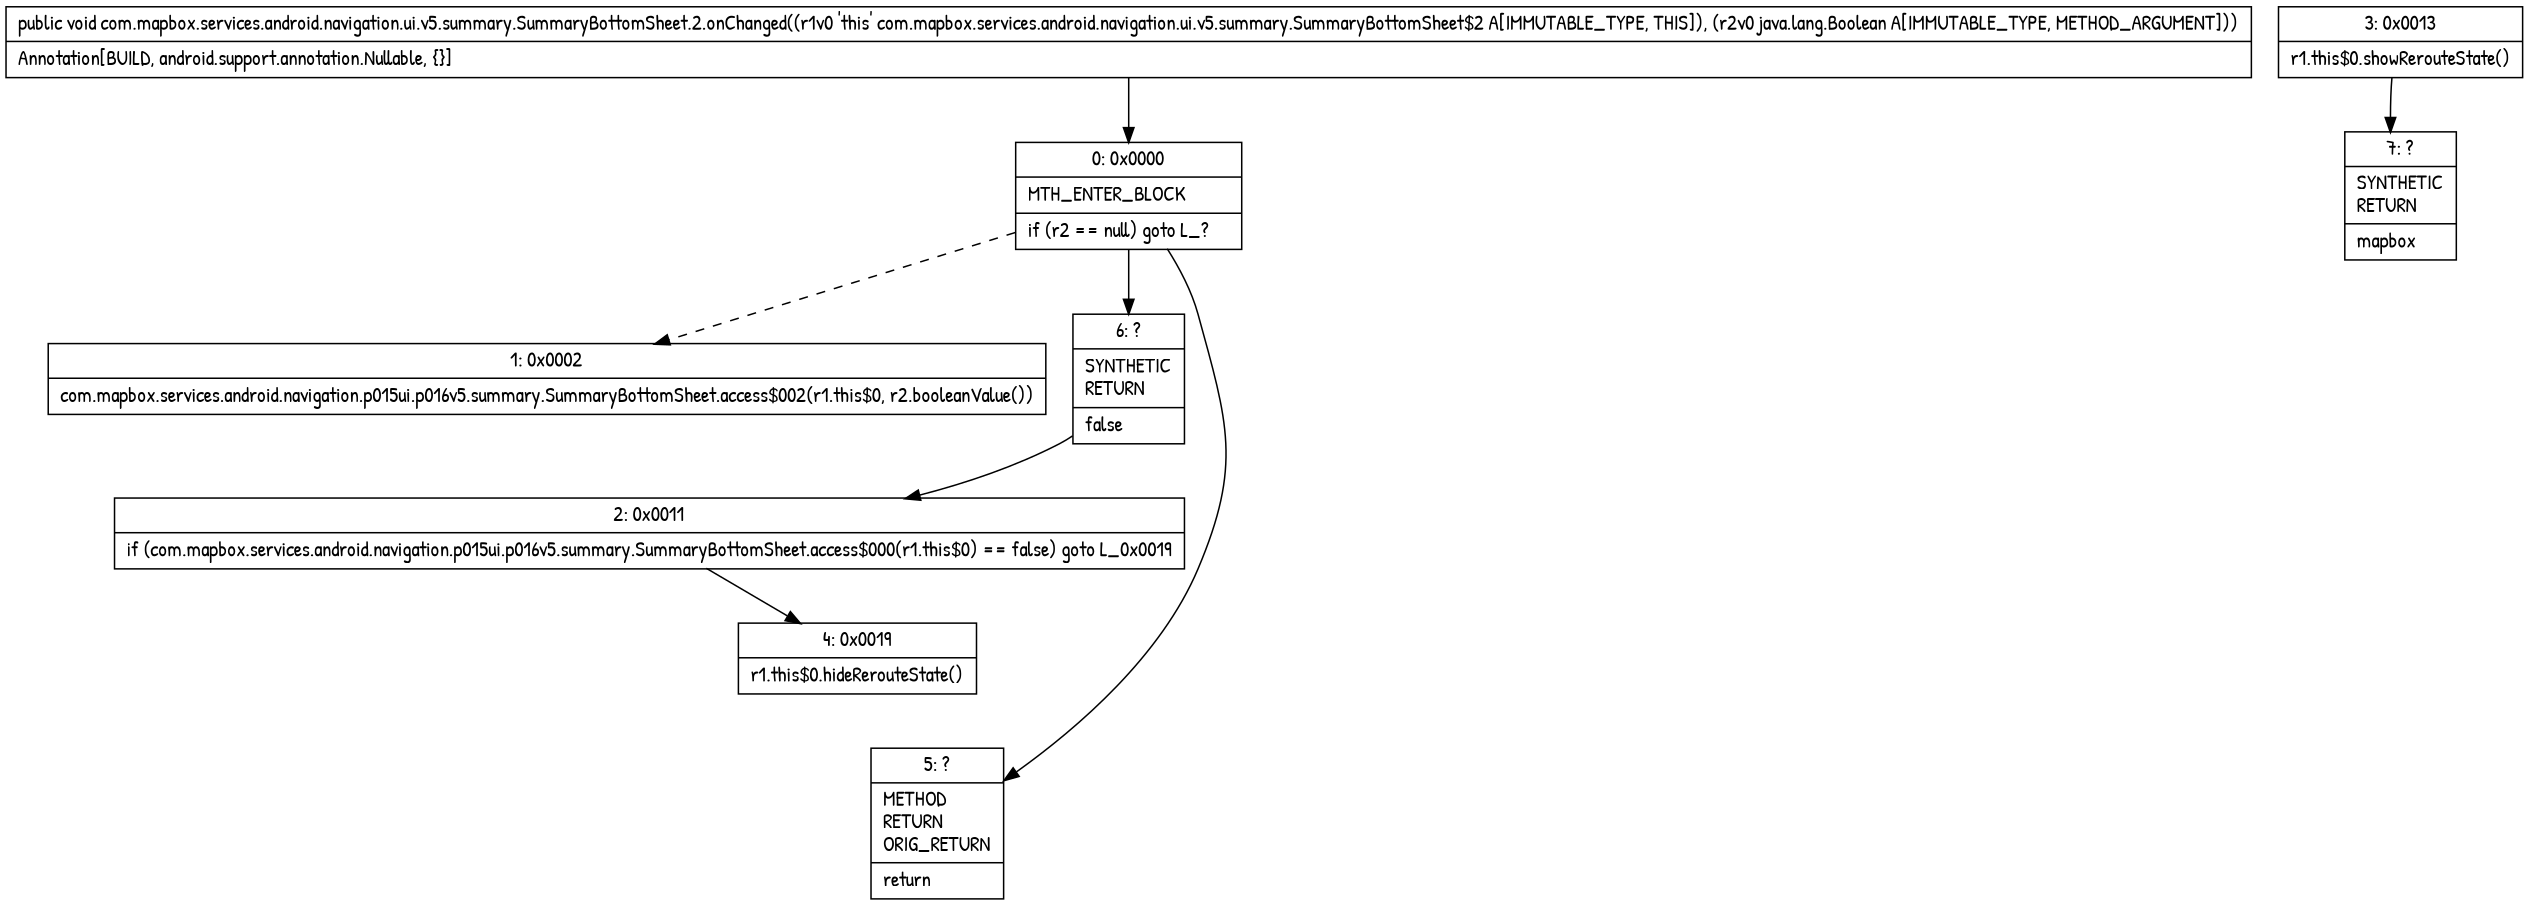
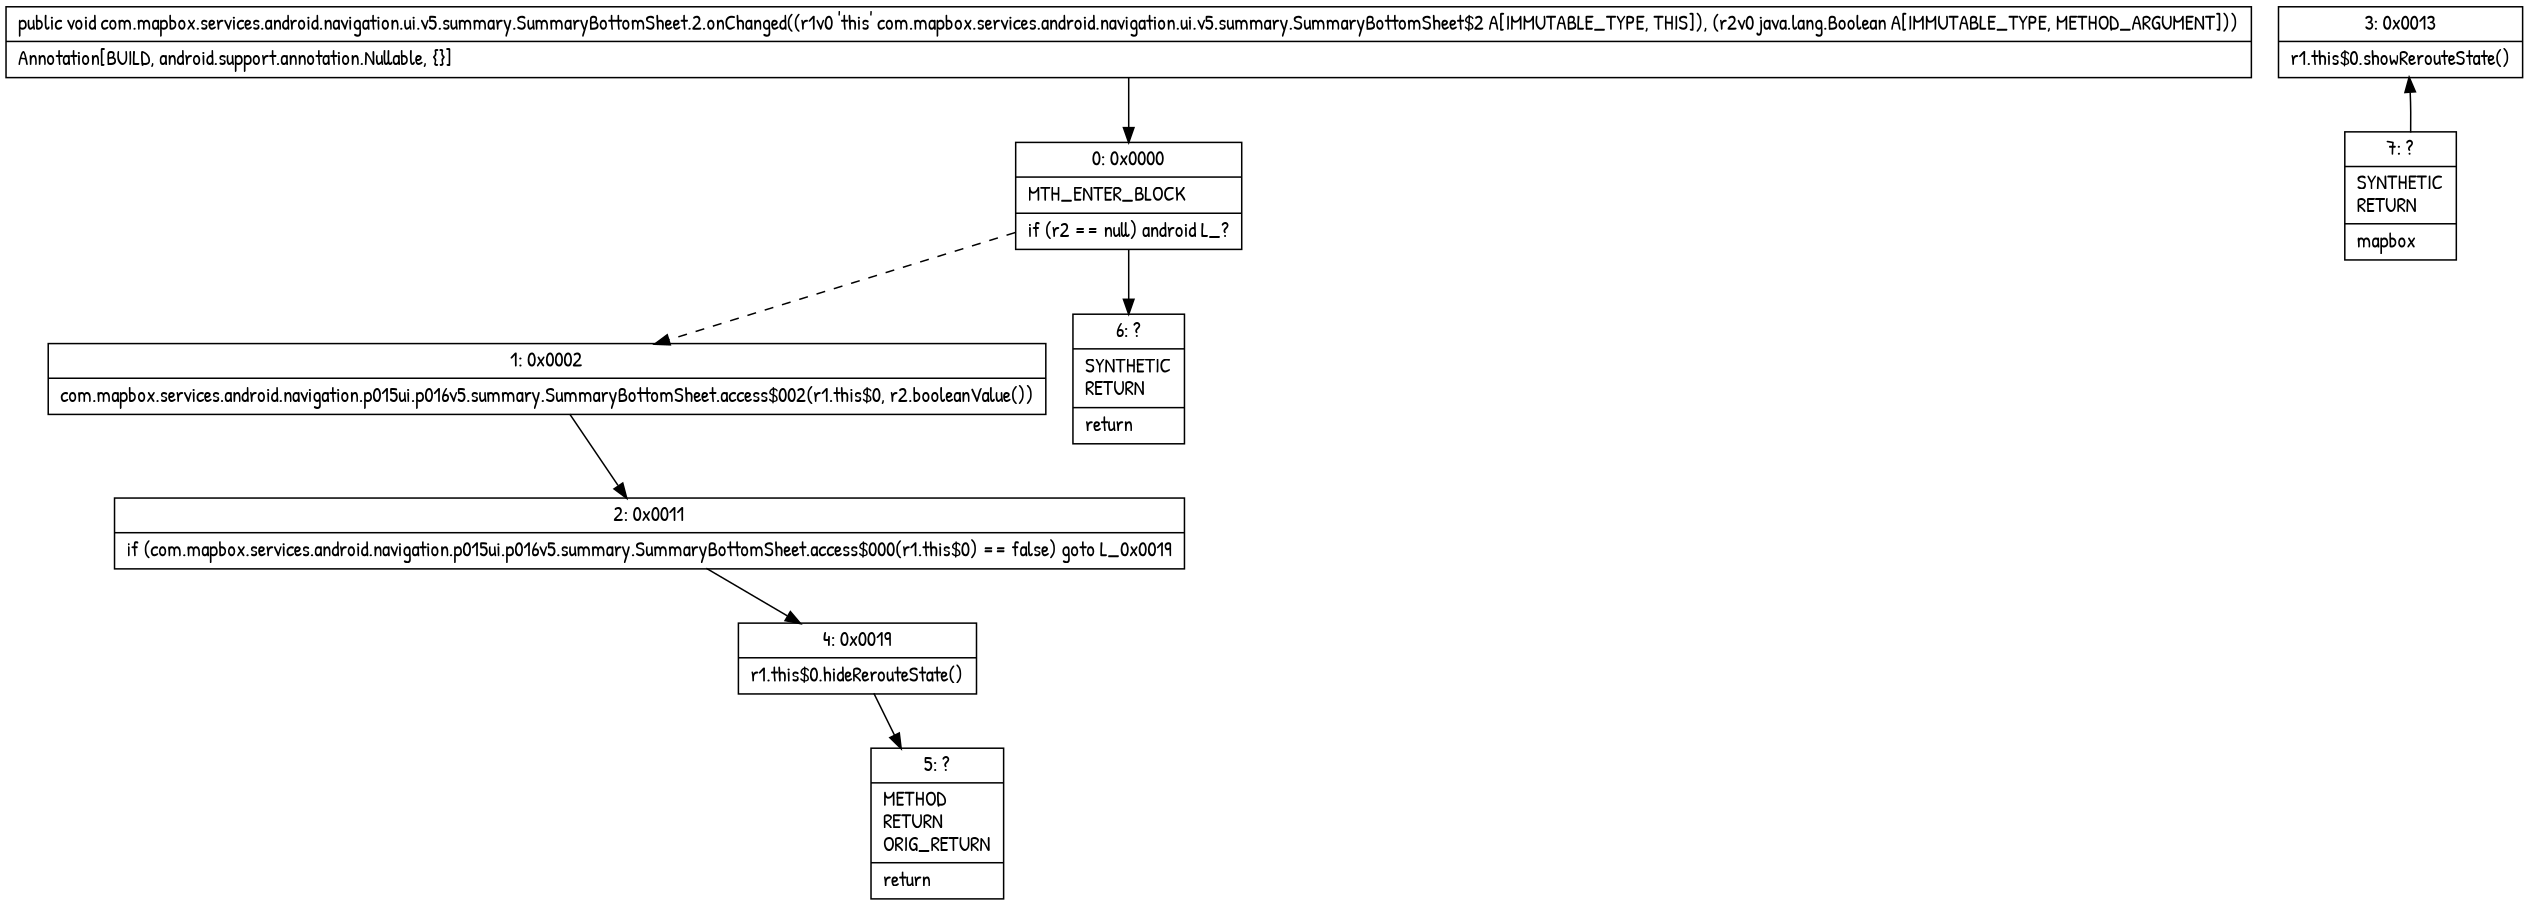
(2391, 97) -> (2411, 113)
(1119, 231) -> (1129, 231)
(1104, 425) -> (1109, 425)
(998, 471) -> (594, 450)
(1209, 541) -> (884, 714)
